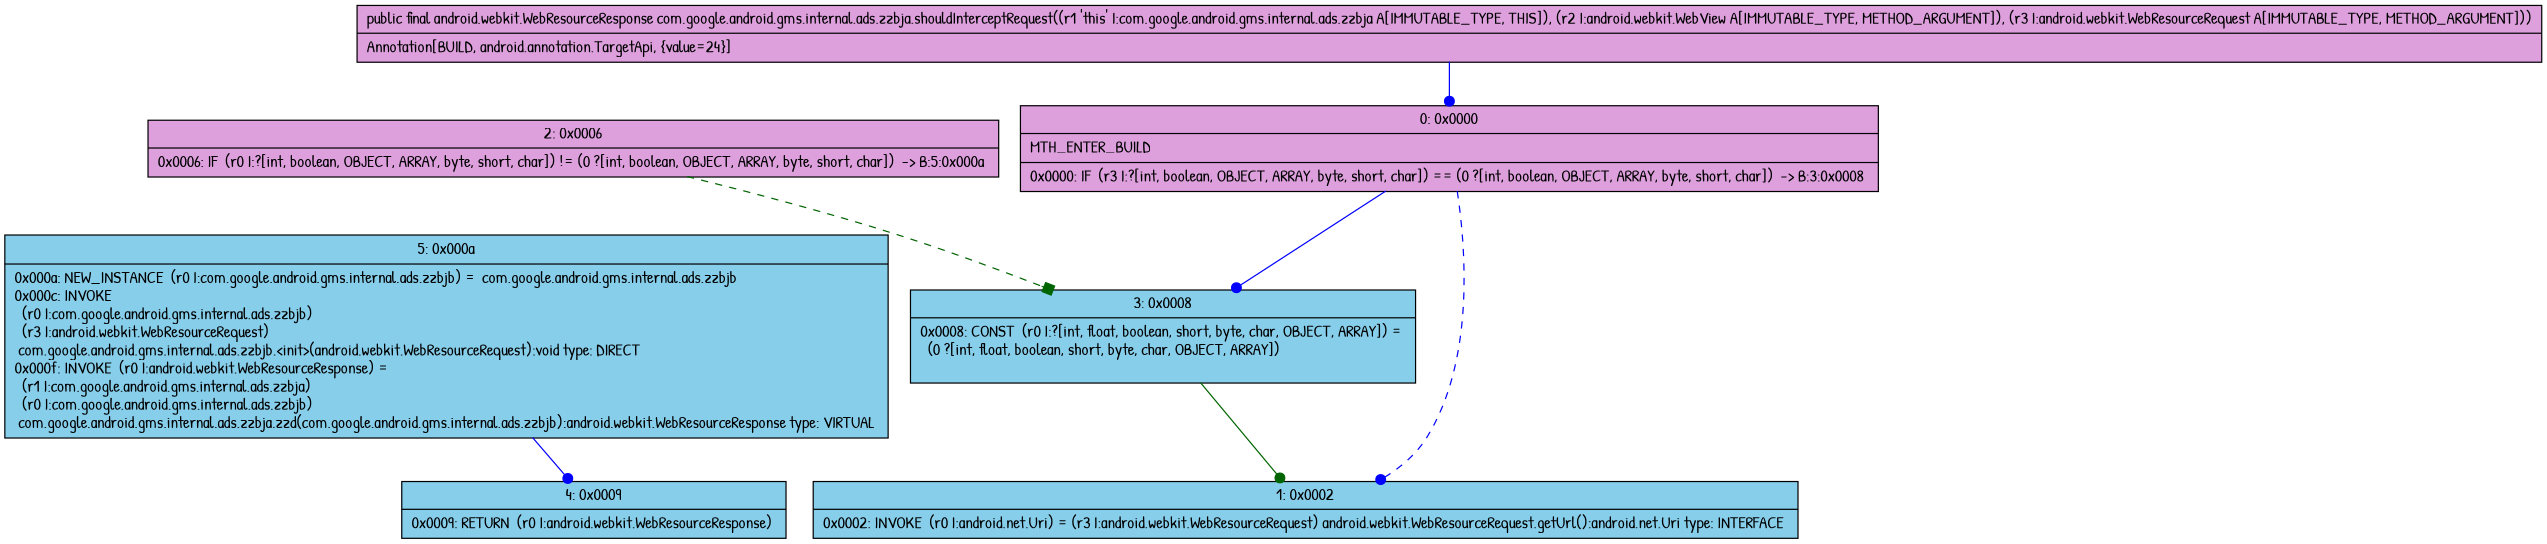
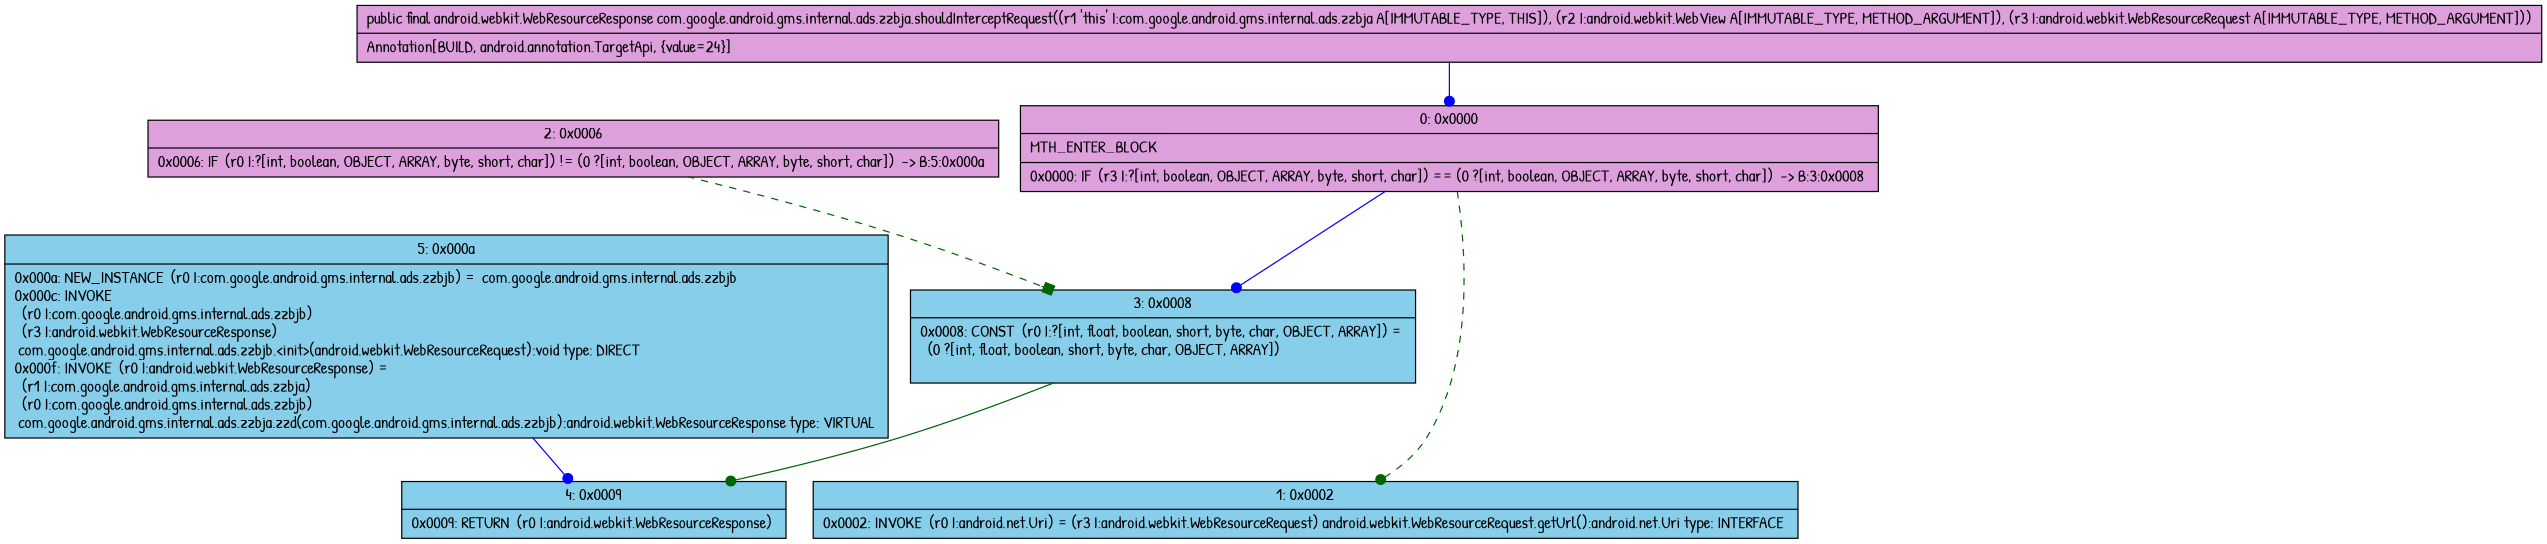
(1091, 147) -> (1094, 147)
(142, 332) -> (146, 332)
(1459, 346) -> (1459, 346)
(1239, 428) -> (897, 438)
